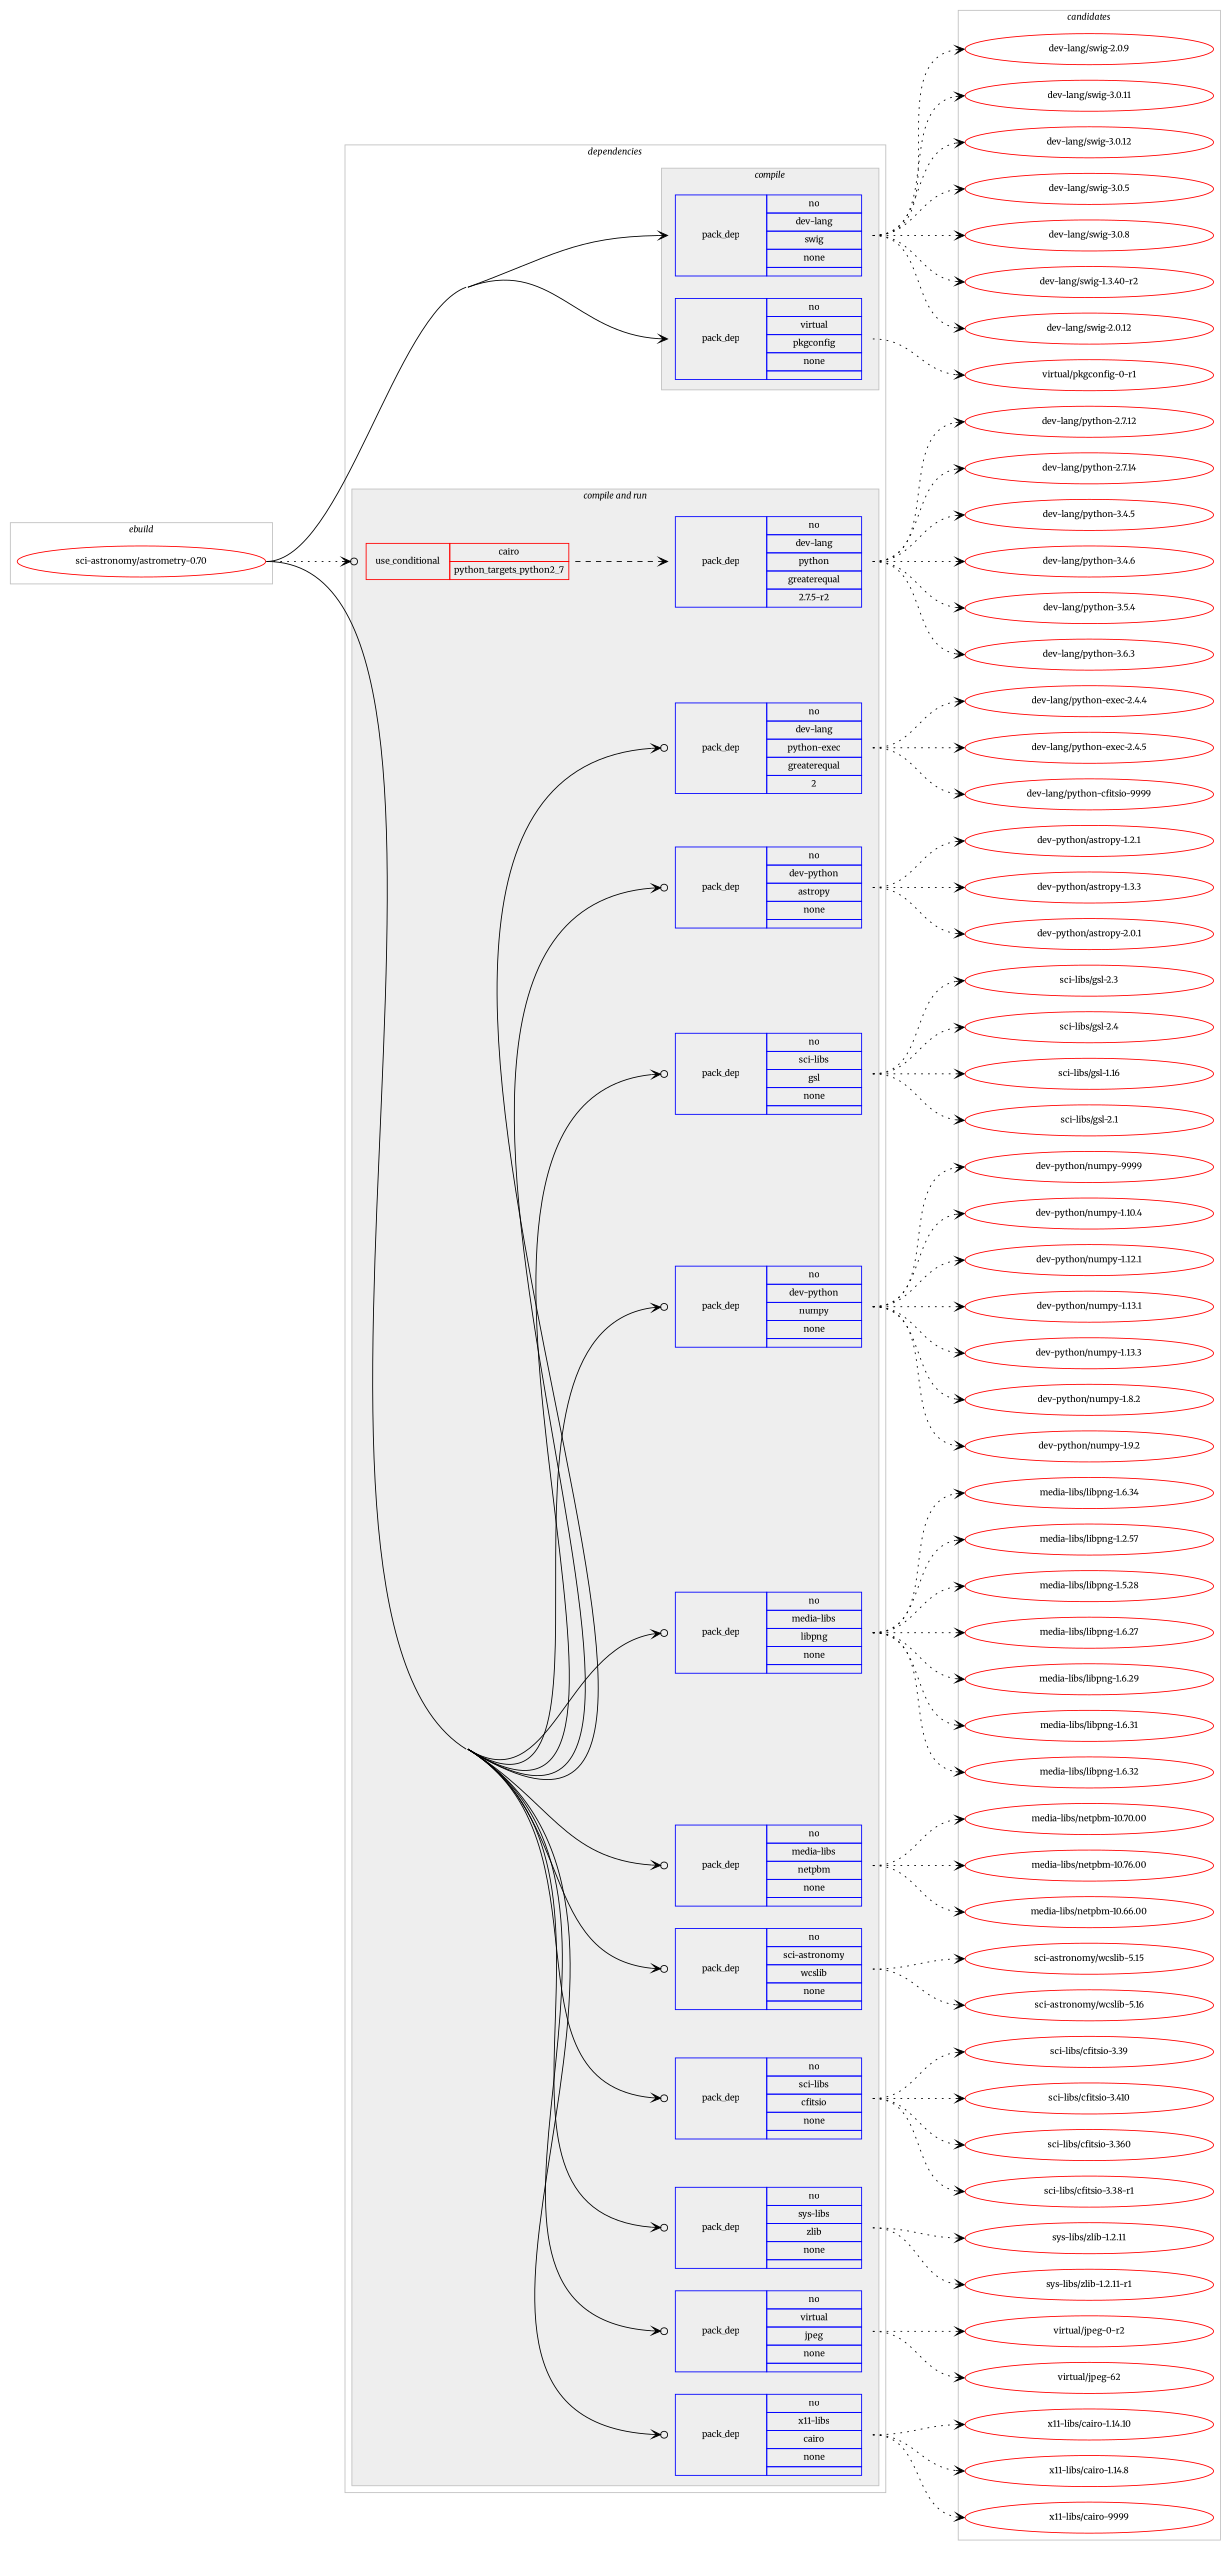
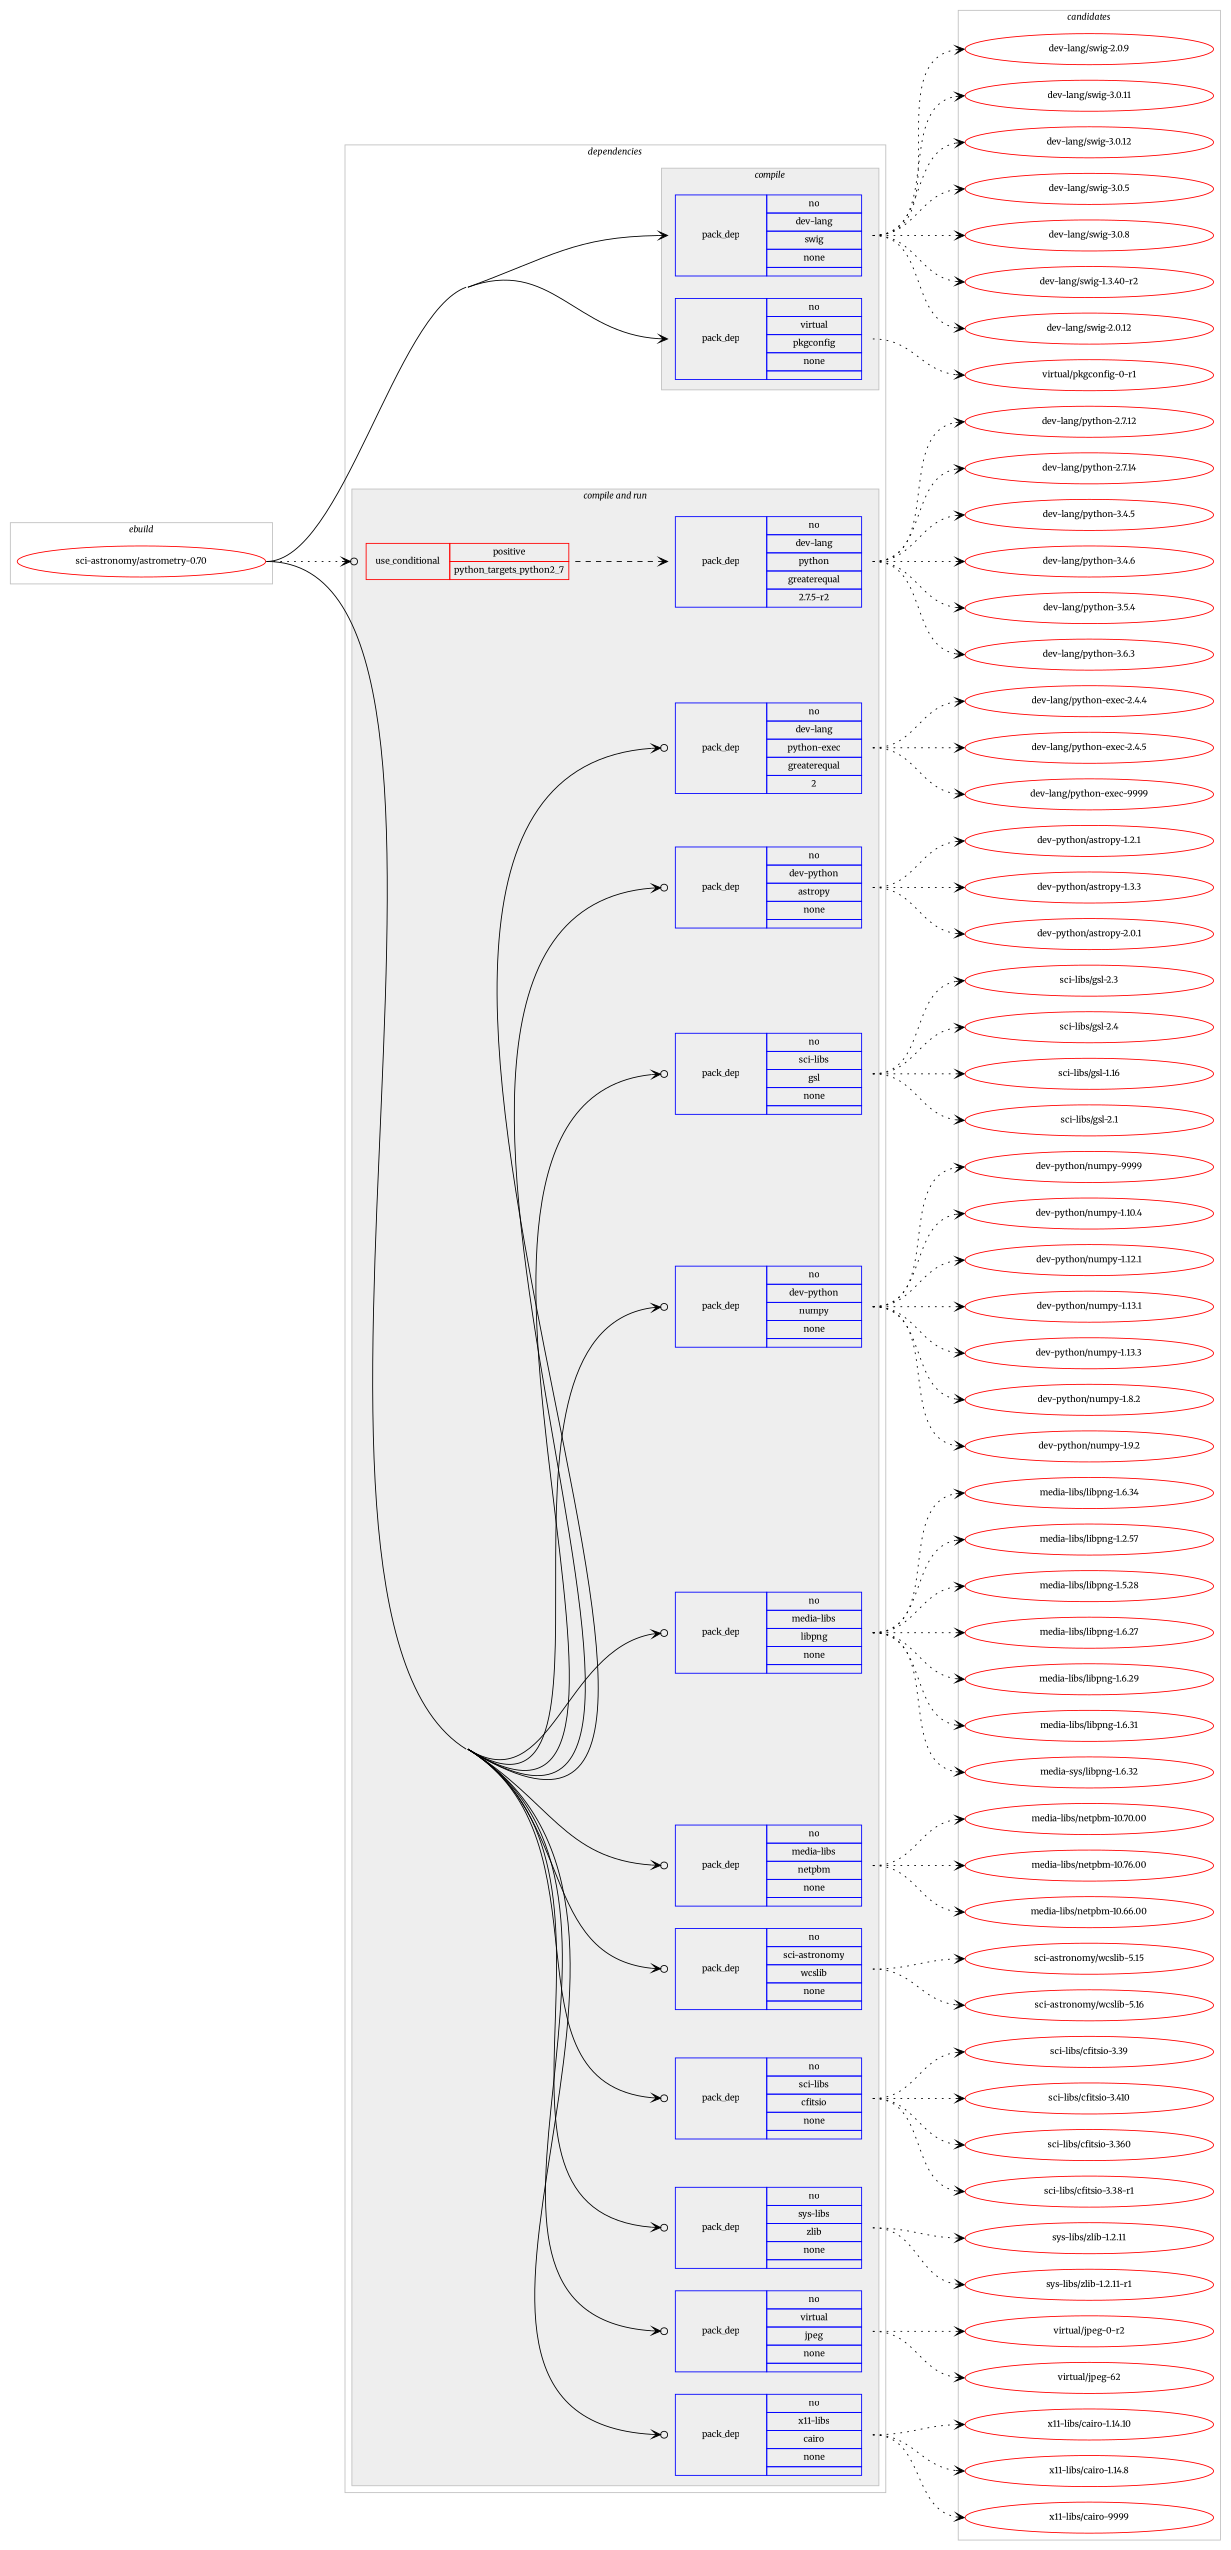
(509, 552) -> (509, 552)
(1089, 794) -> (1089, 794)
(1089, 1772) -> (1089, 1772)
